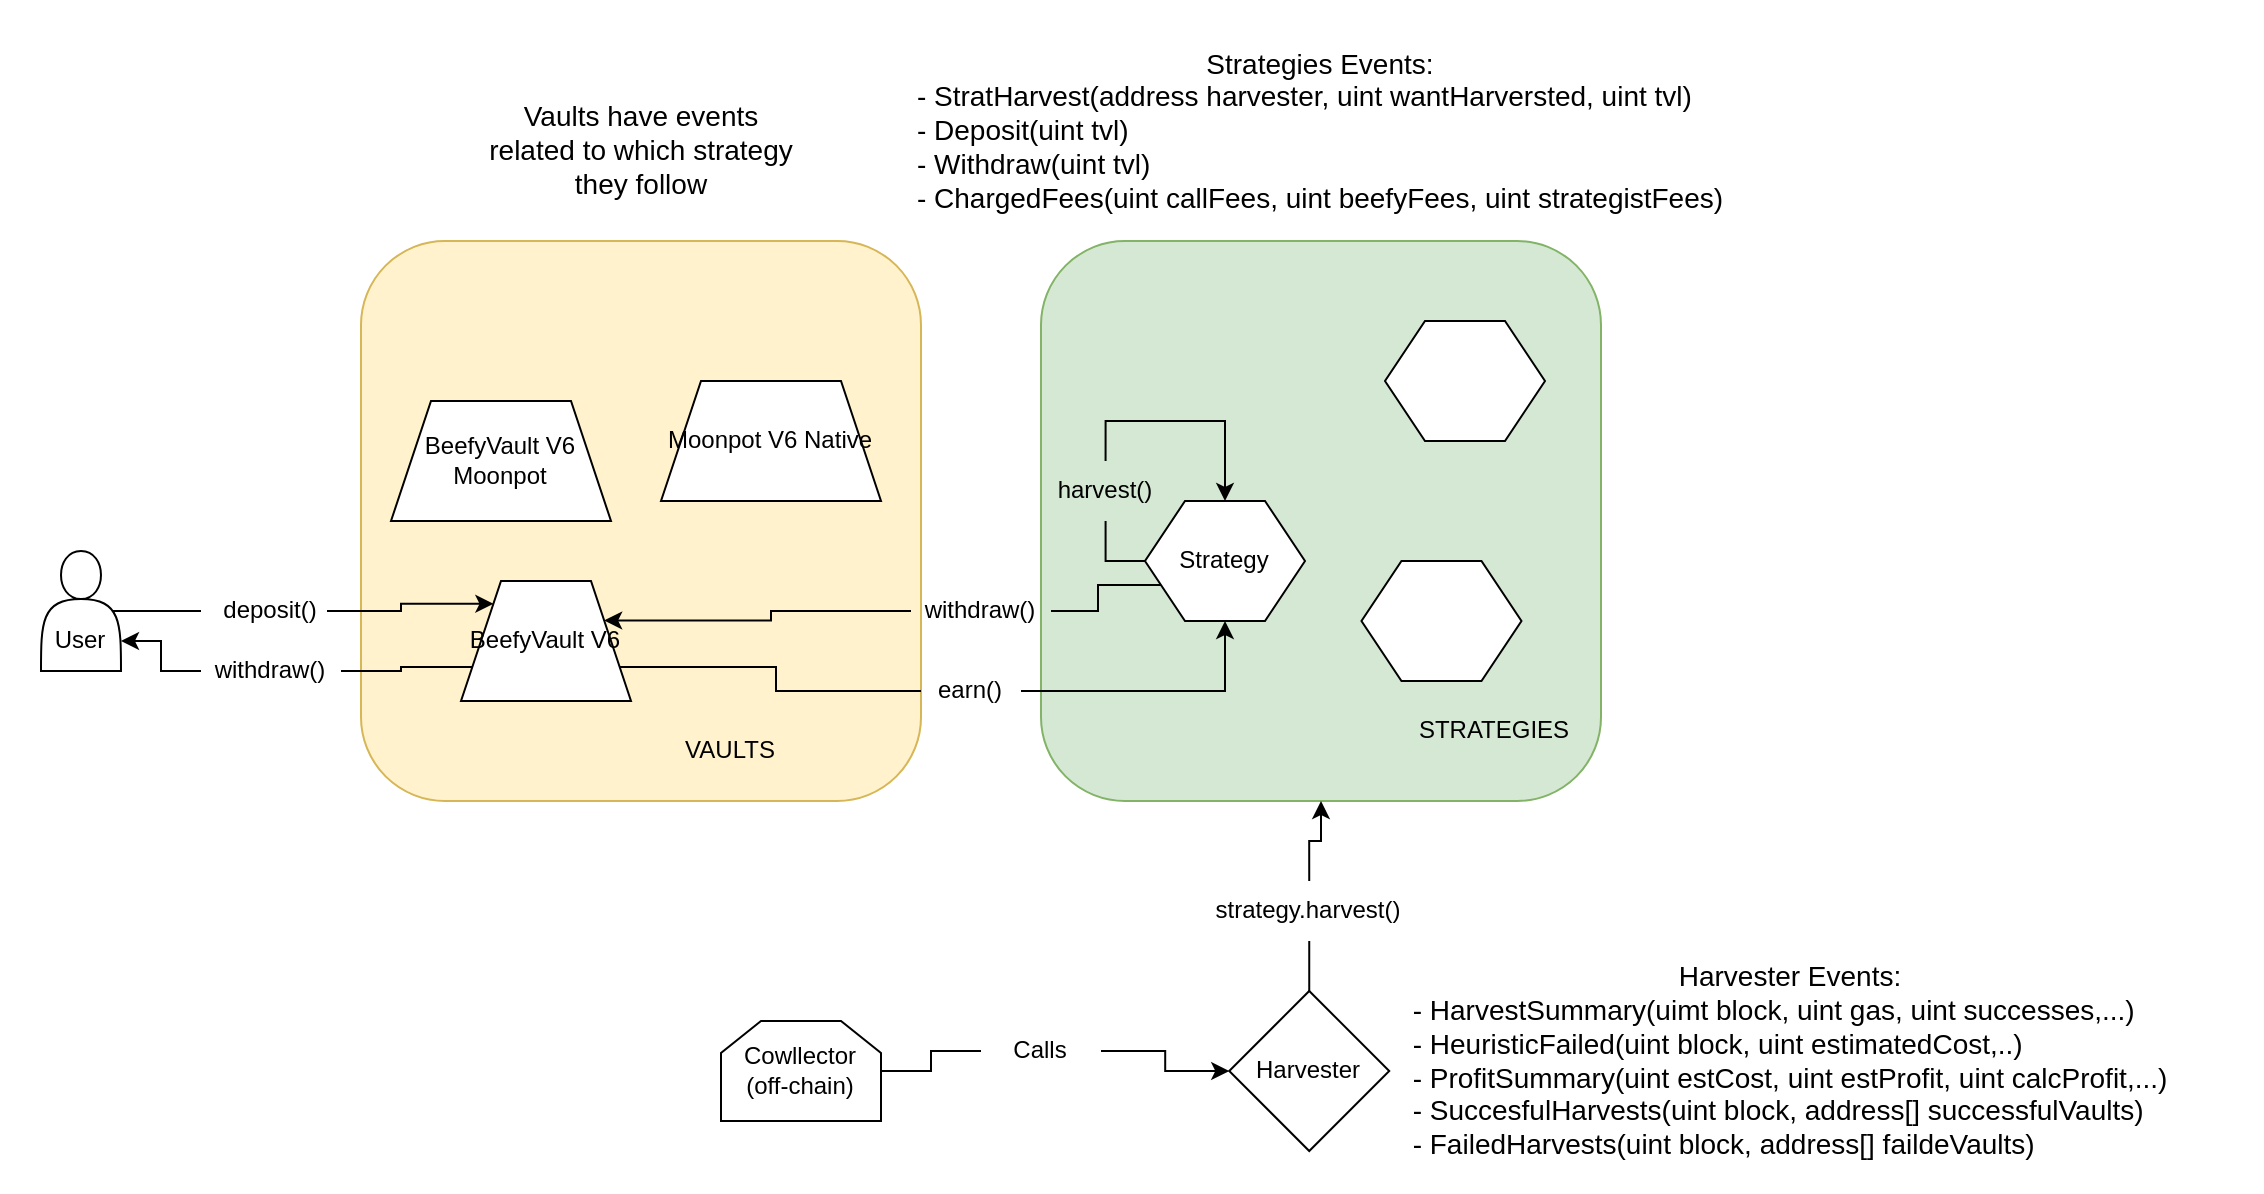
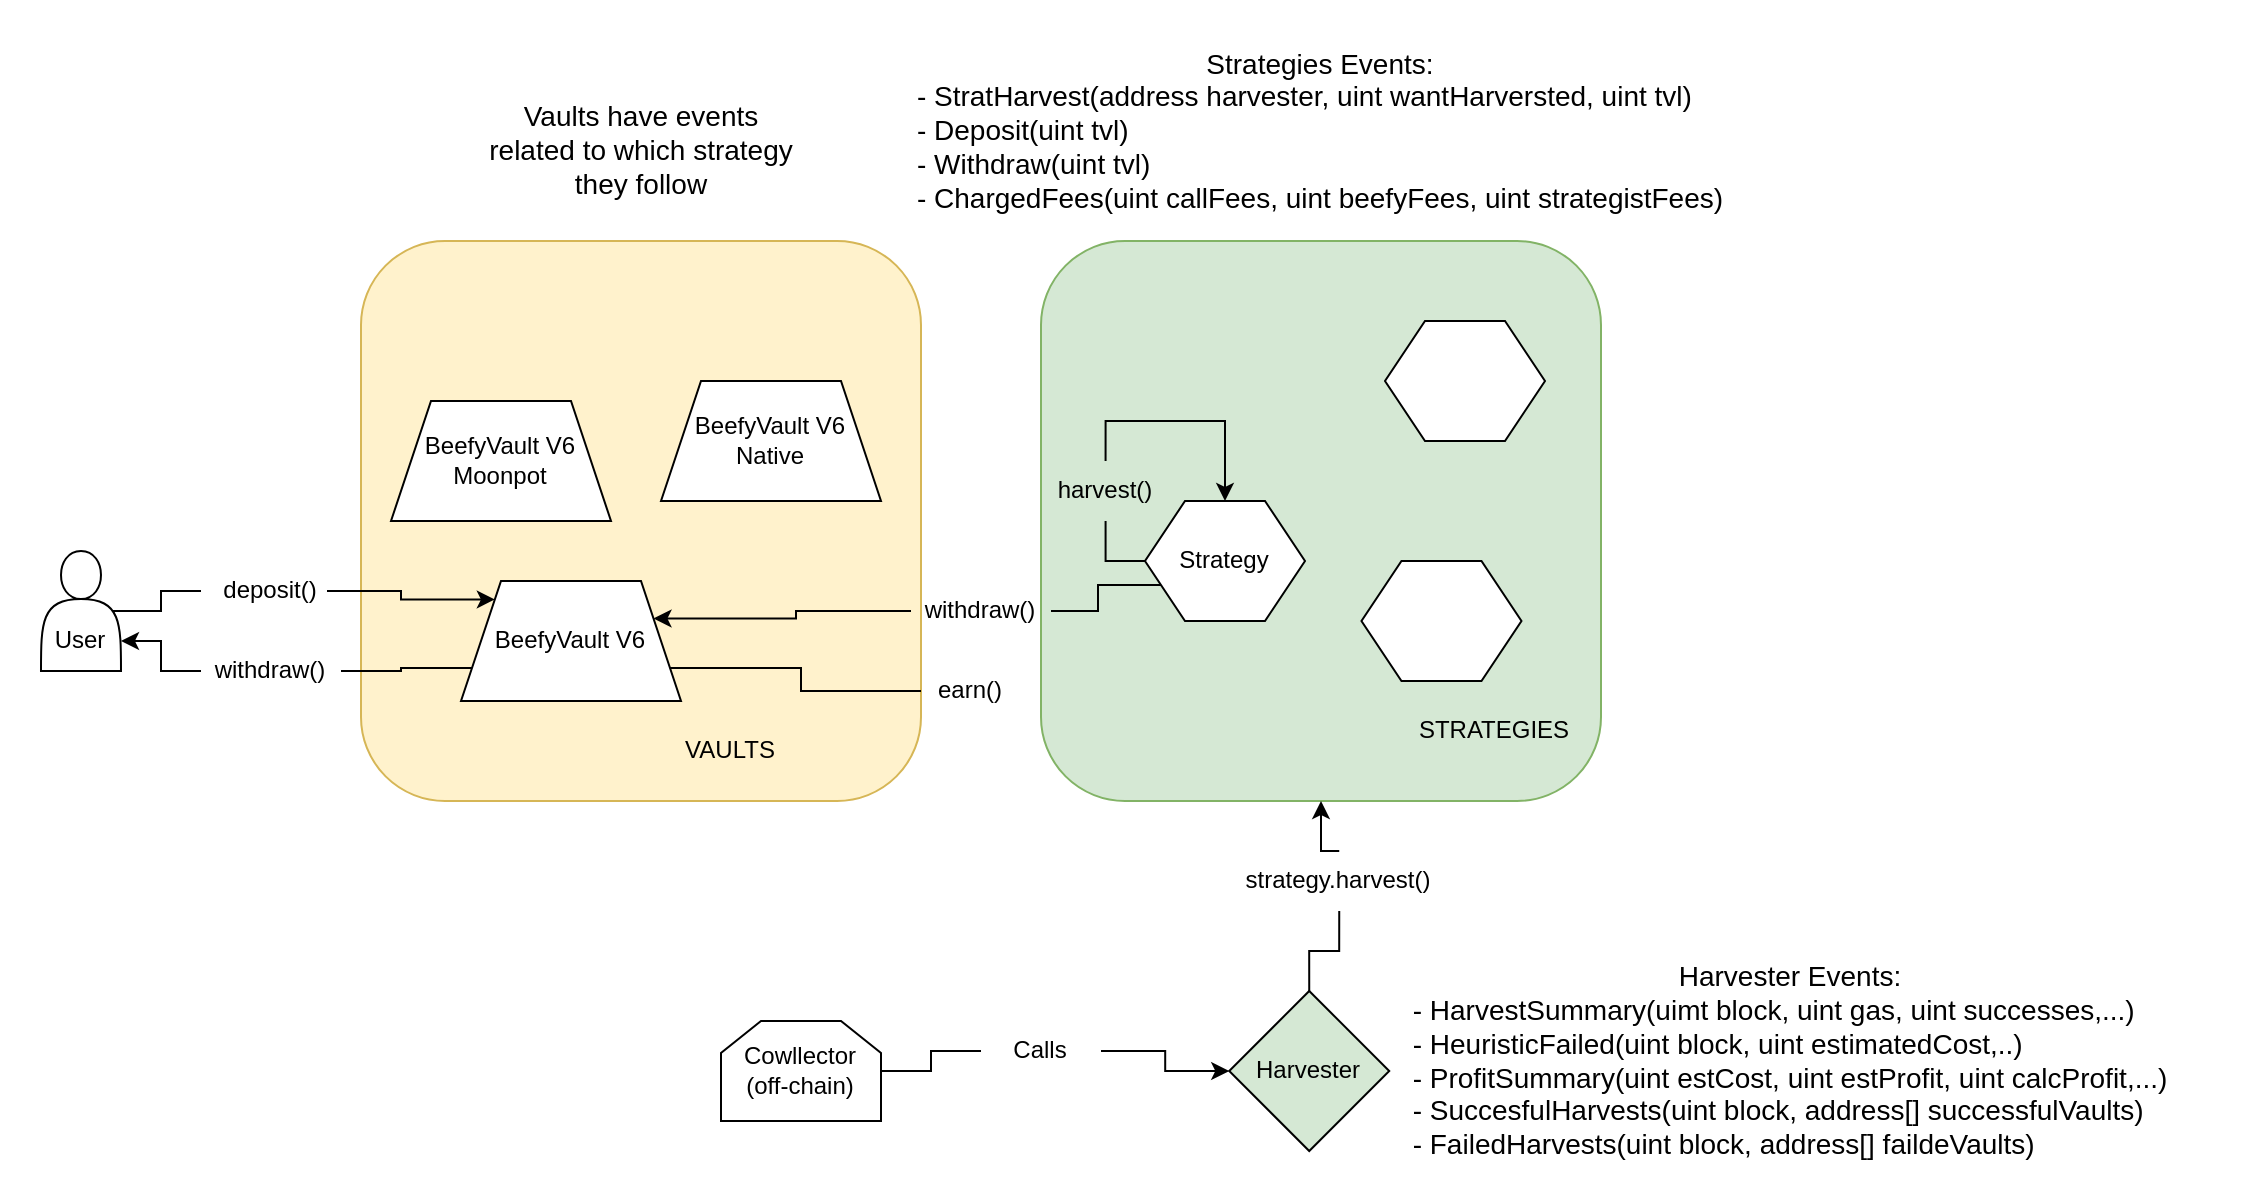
(771, 441) -> (771, 441)
(271, 611) -> (271, 591)
(546, 641) -> (571, 641)
(1151, 691) -> none
(1309, 911) -> (1339, 881)
(1309, 1071) -> (1309, 1071)
